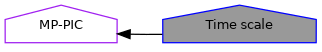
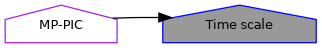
(146, 34) -> (136, 18)
